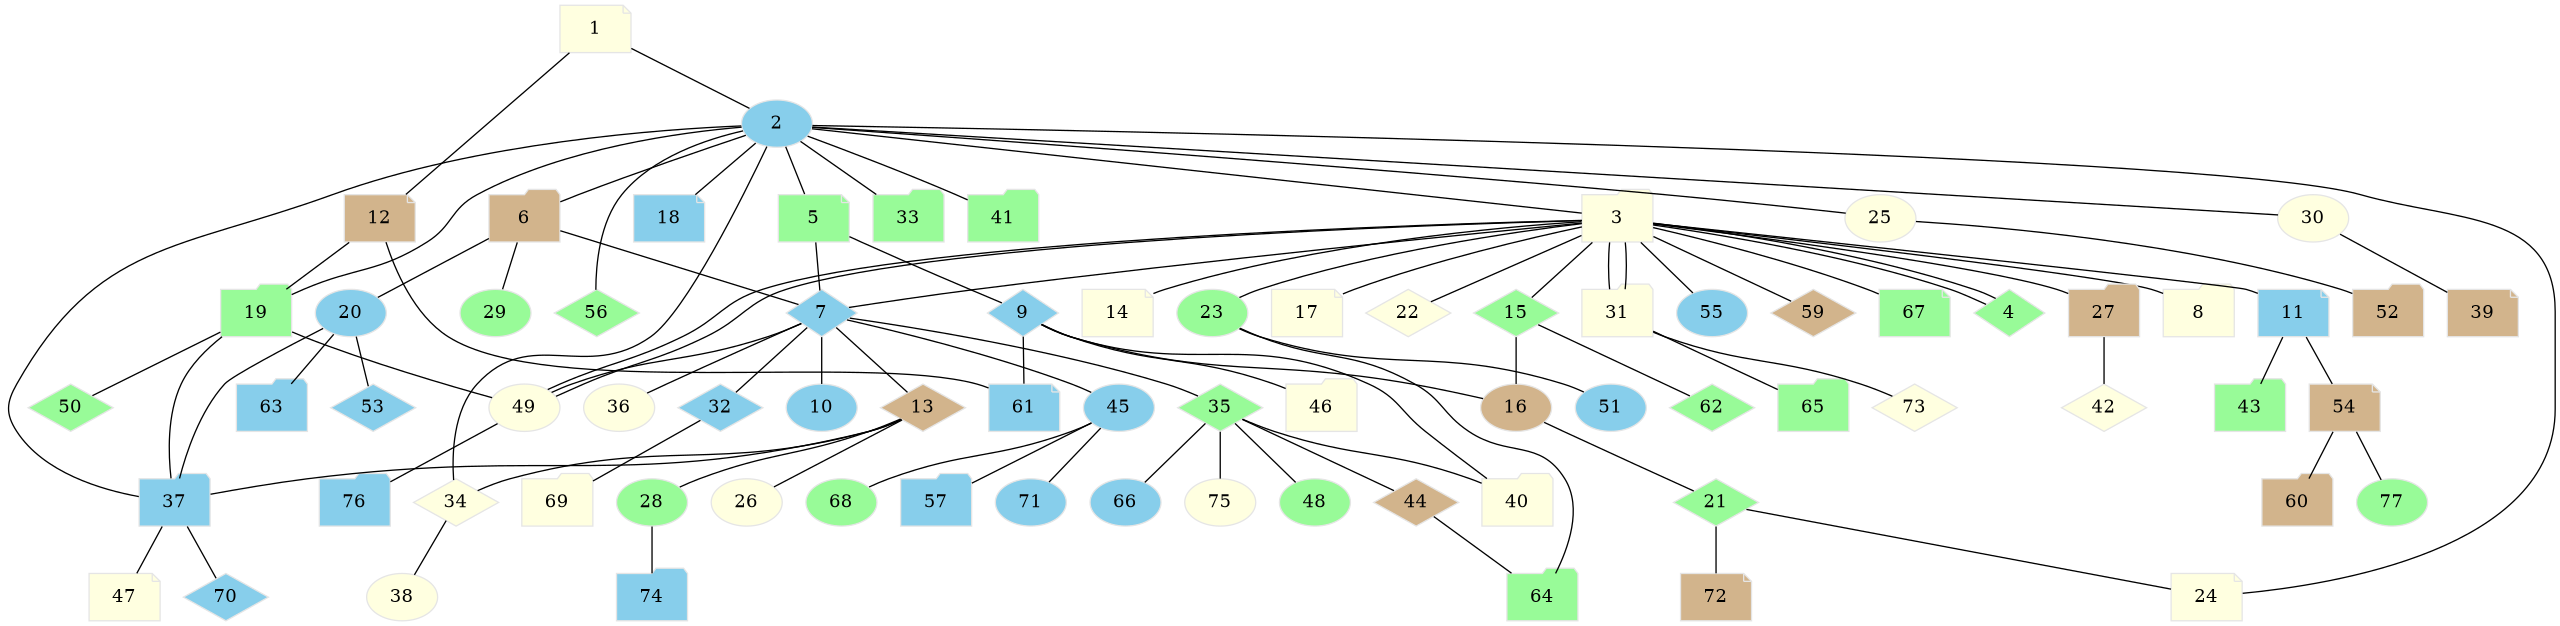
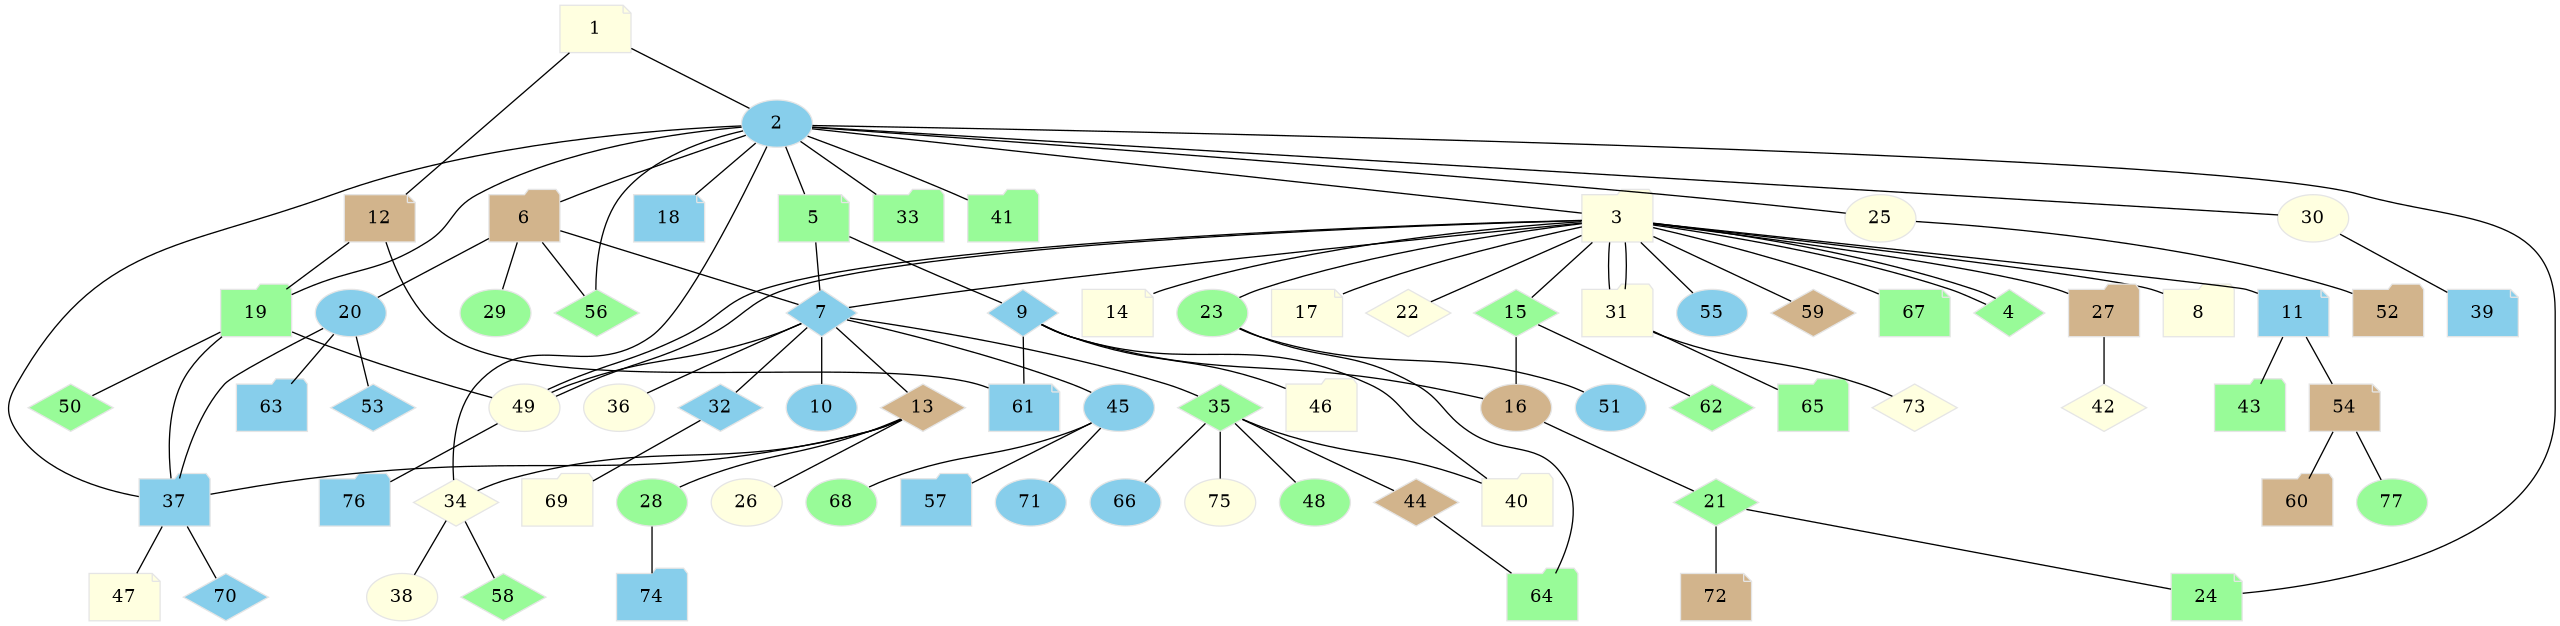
none -> (563, 269)
(2483, 313) -> (2483, 313)
none -> (503, 597)
(2207, 597) -> (2207, 597)
